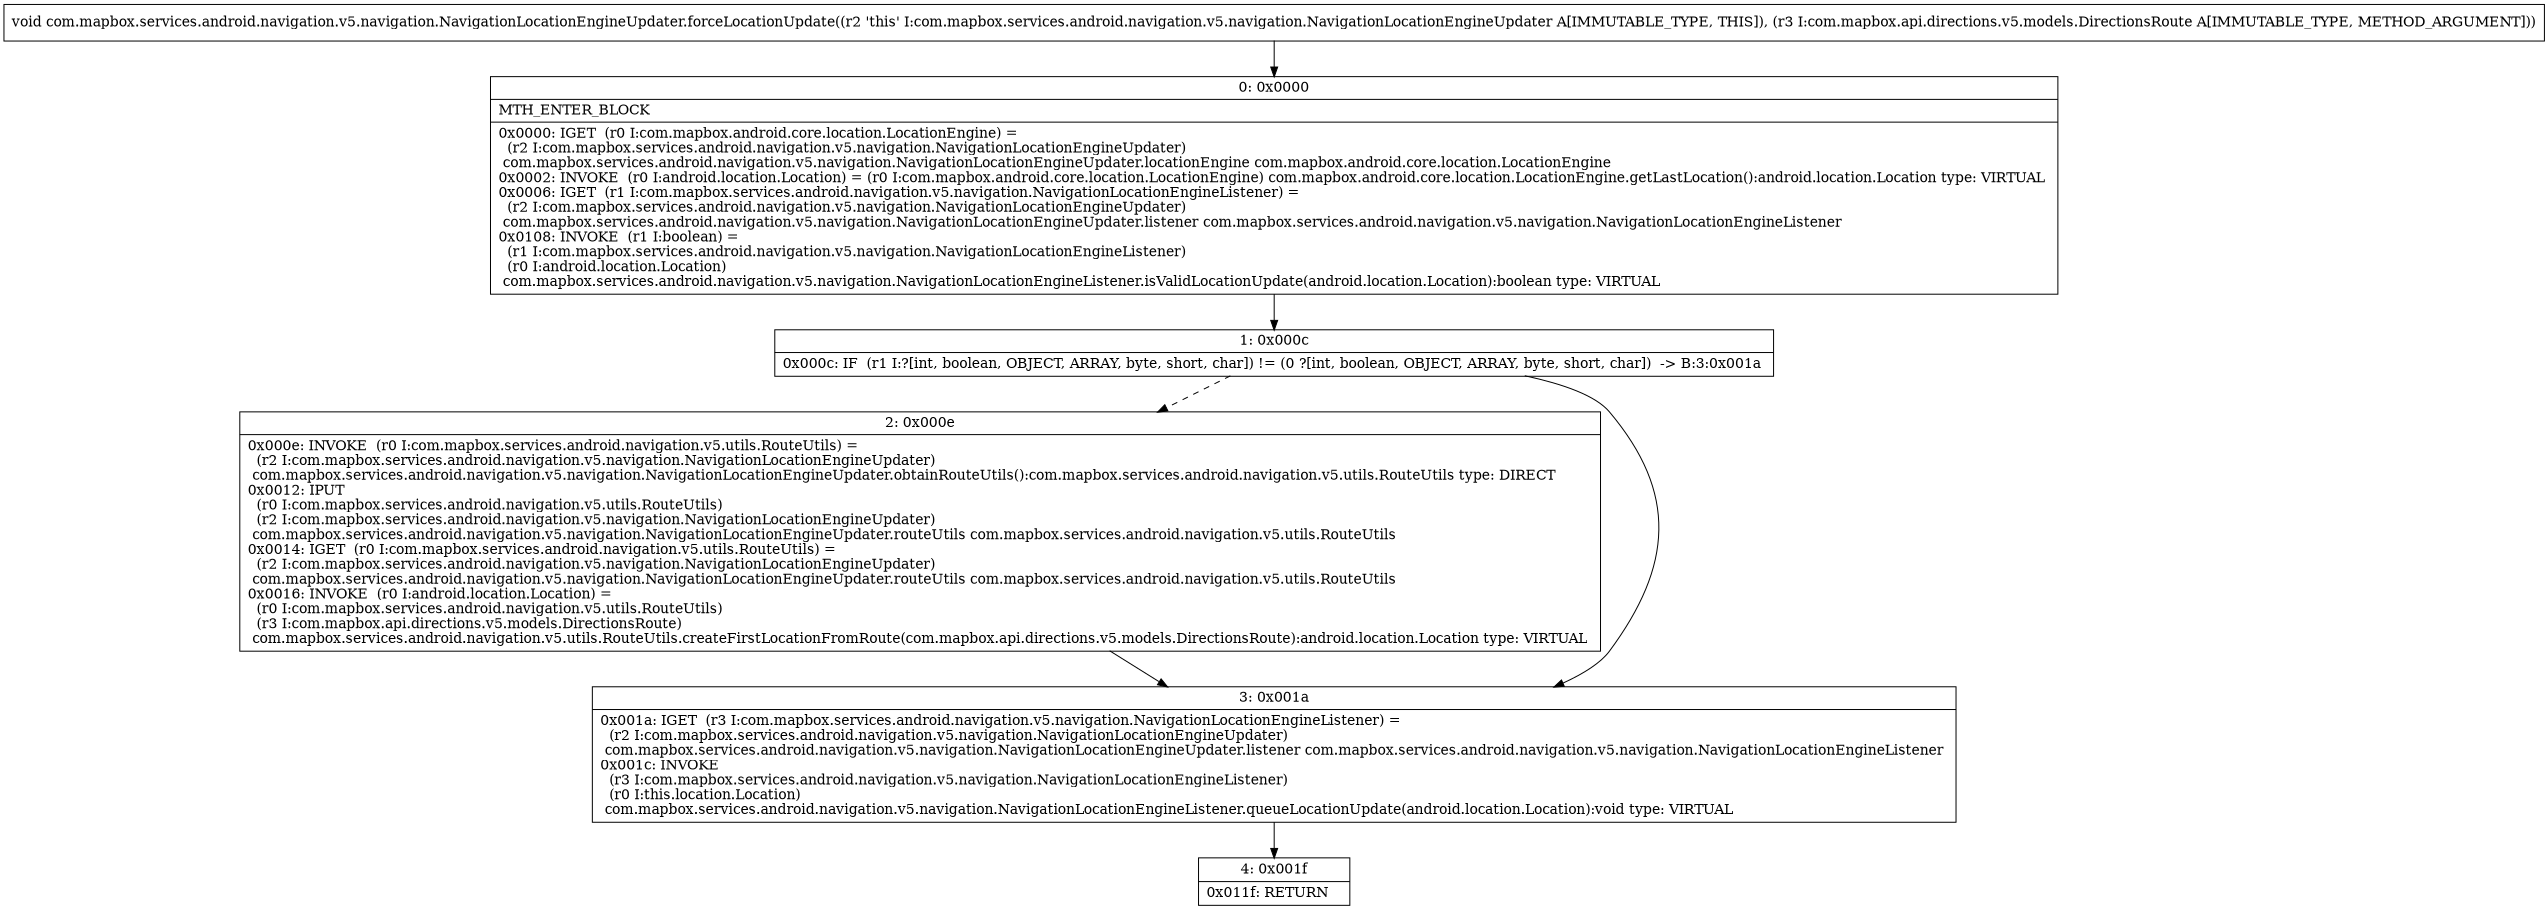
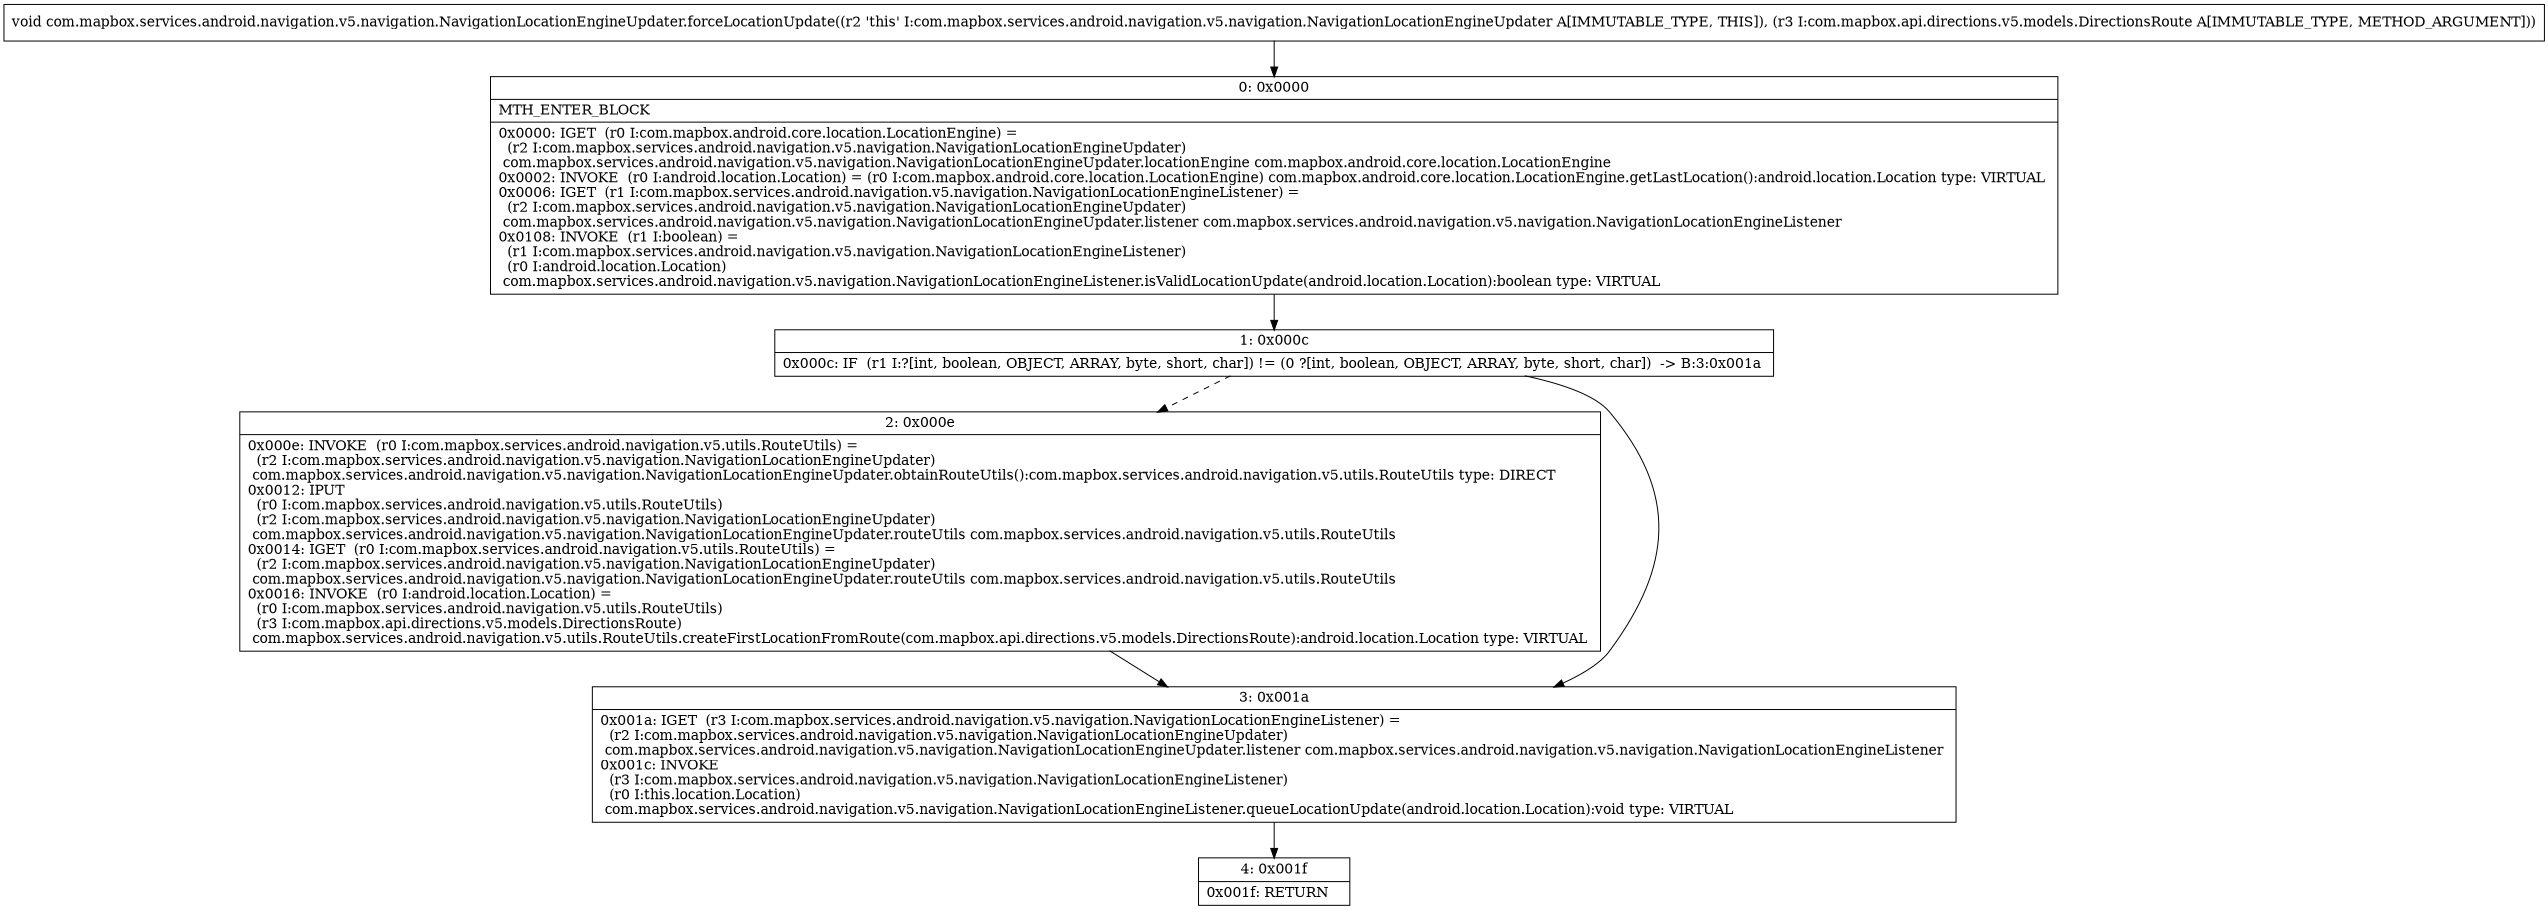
(1274, 893) -> (1274, 893)
